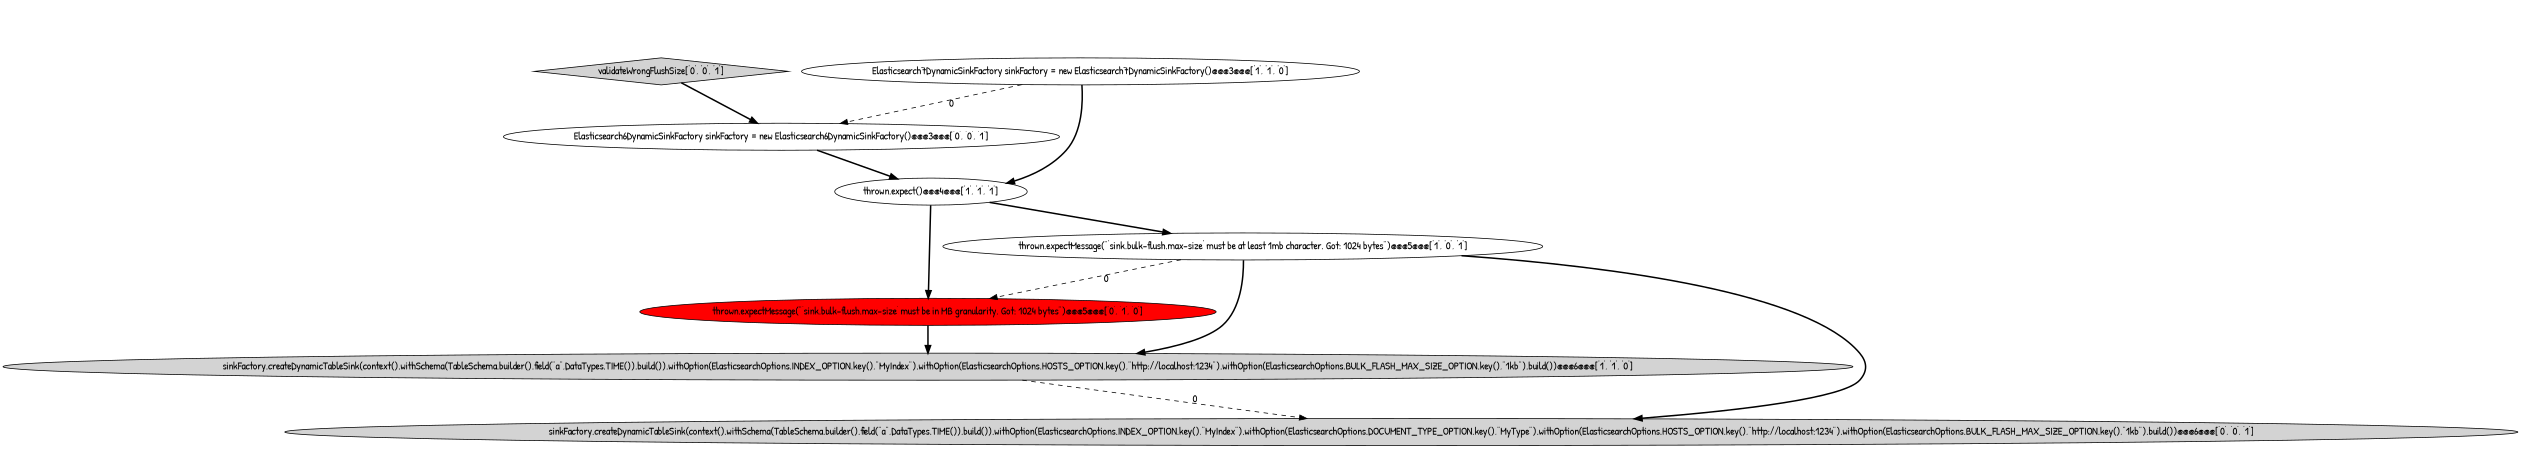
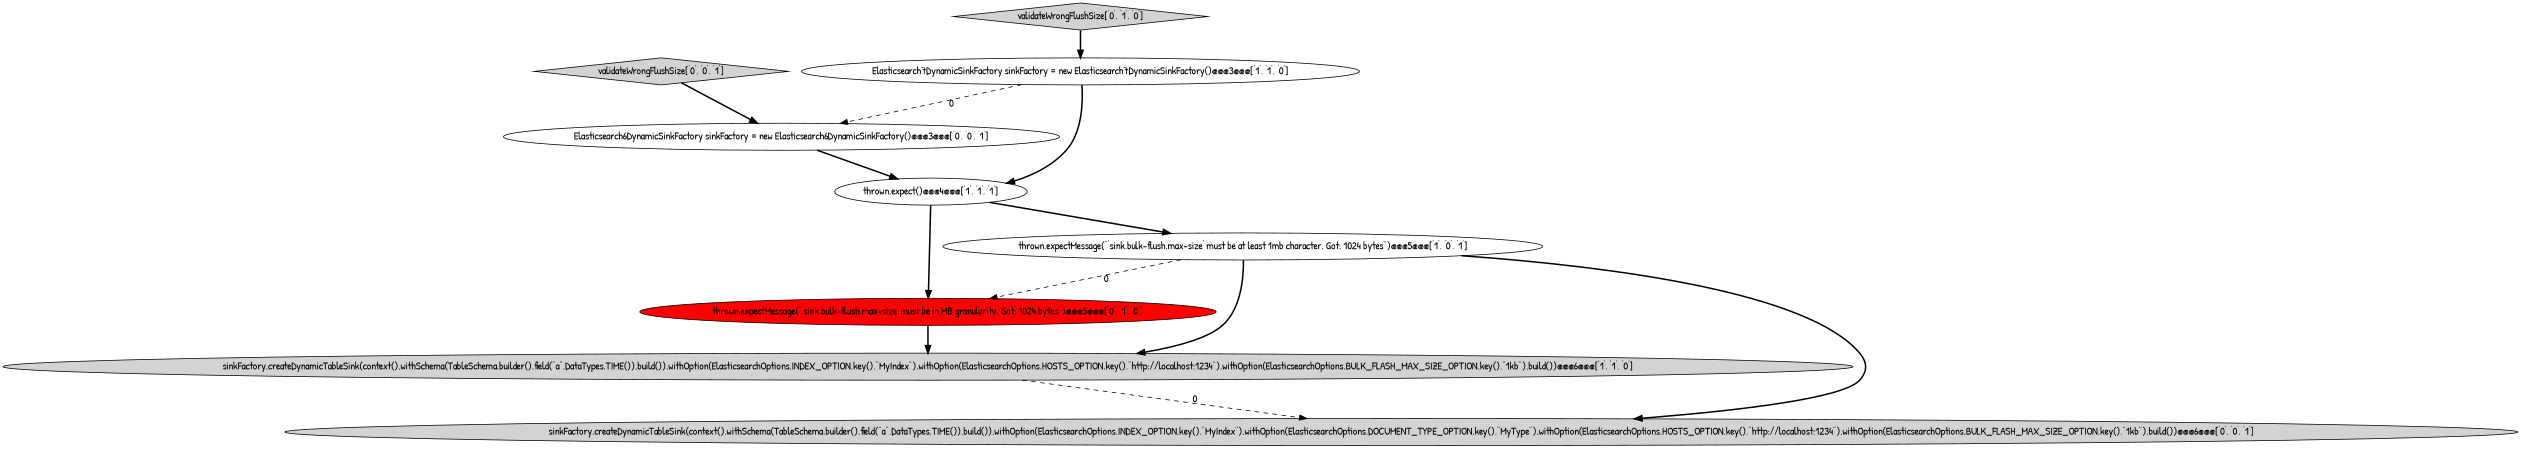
none -> (1080, 17)
